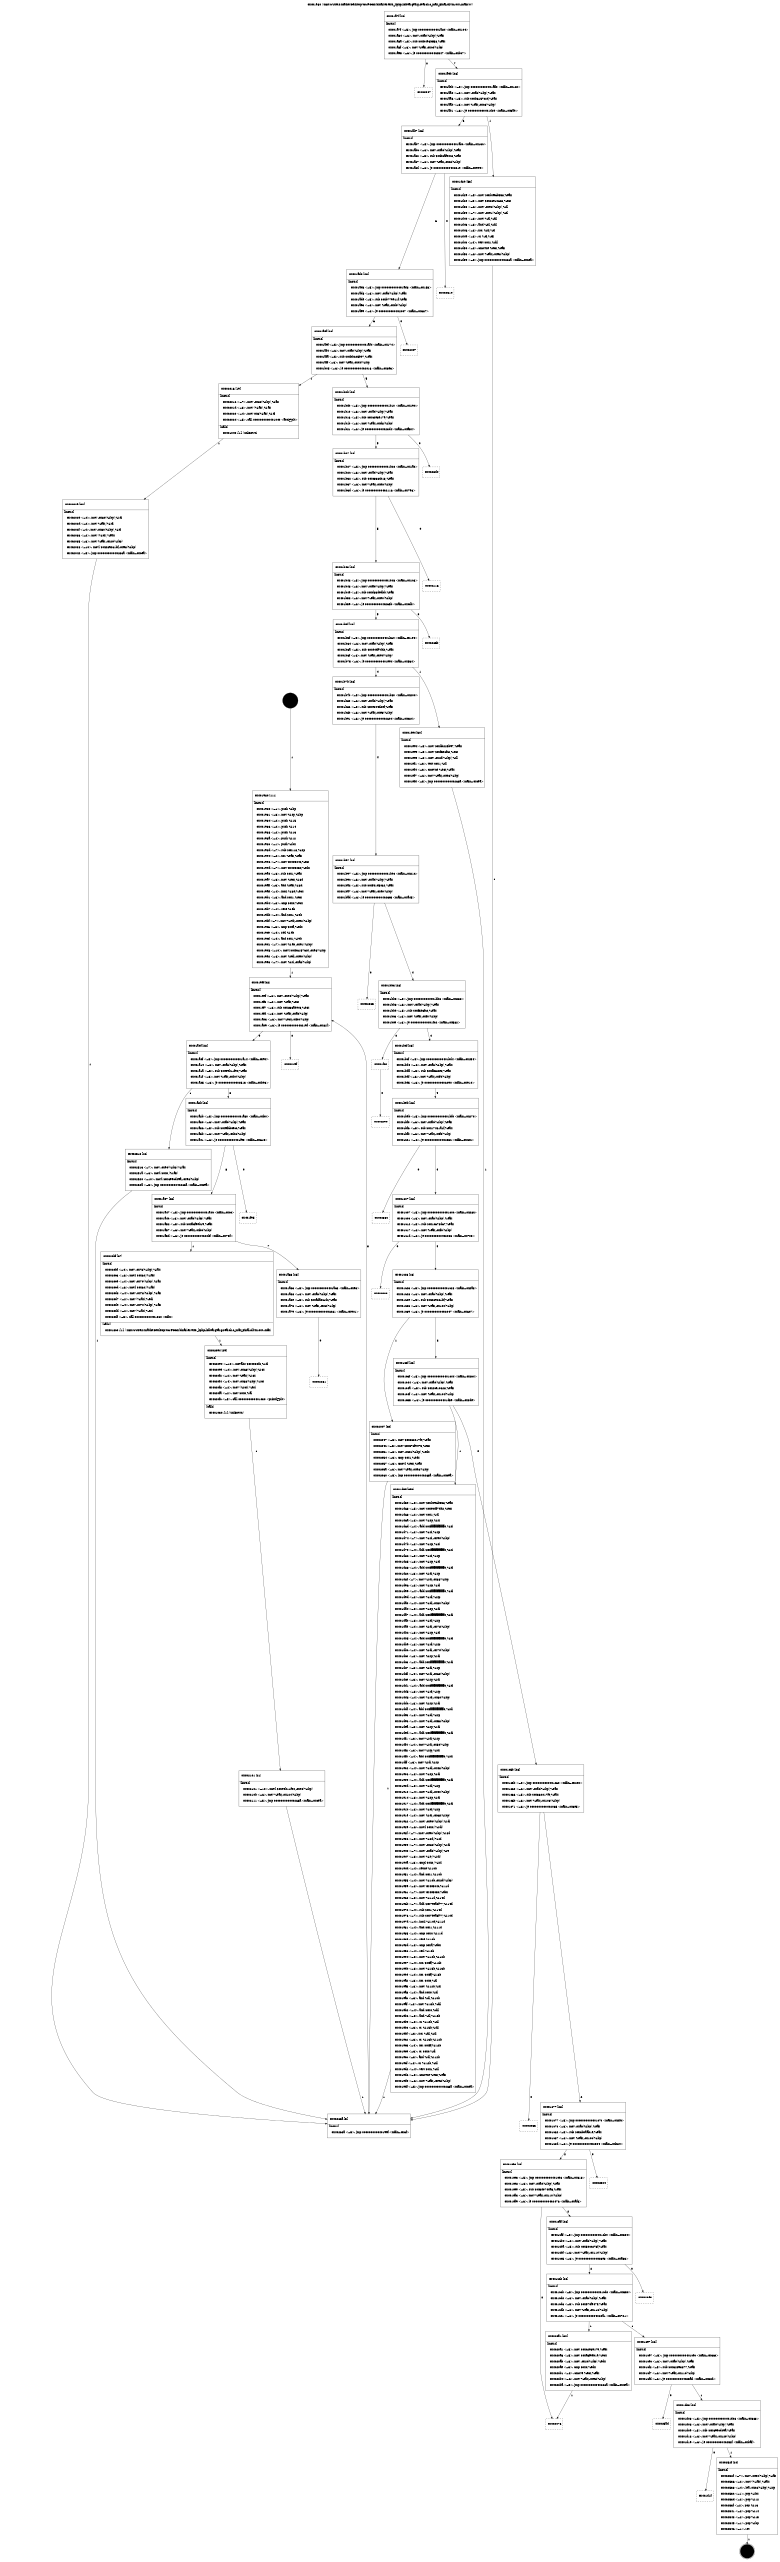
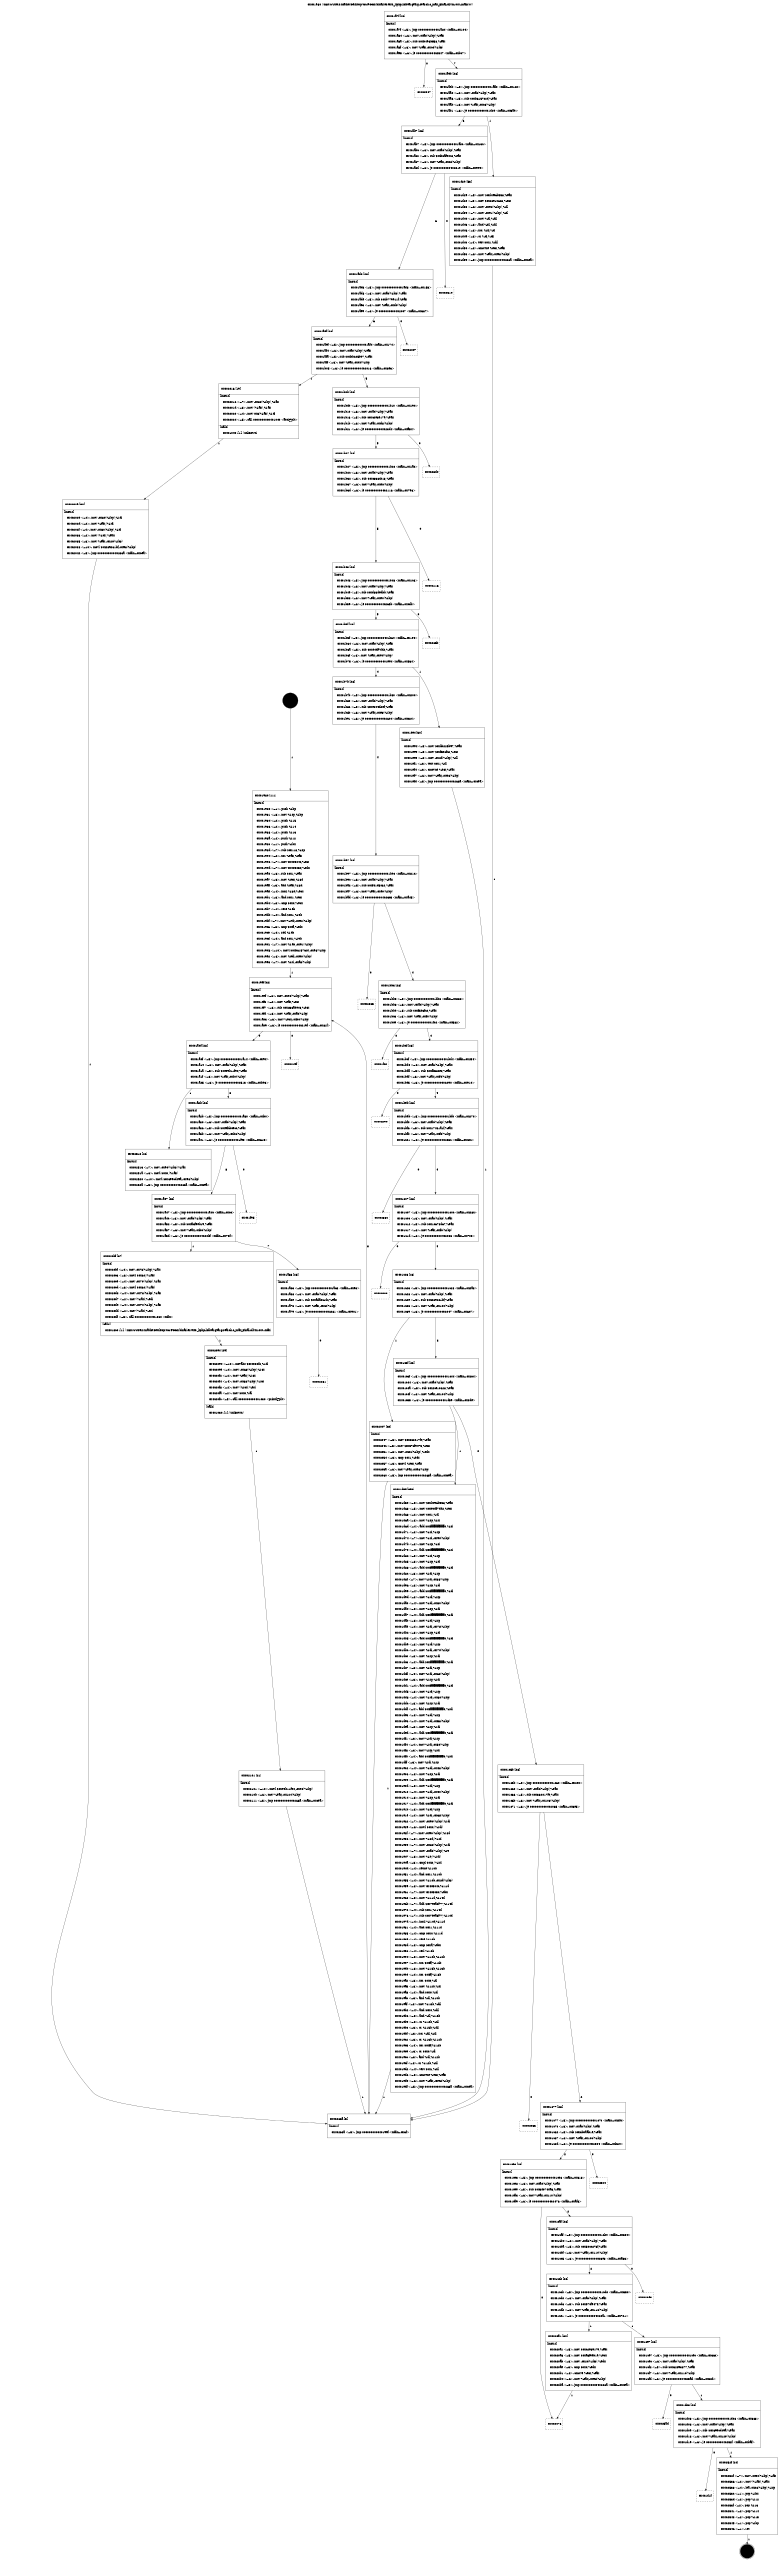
(380, 1092) -> (389, 1100)
(96, 1705) -> none
